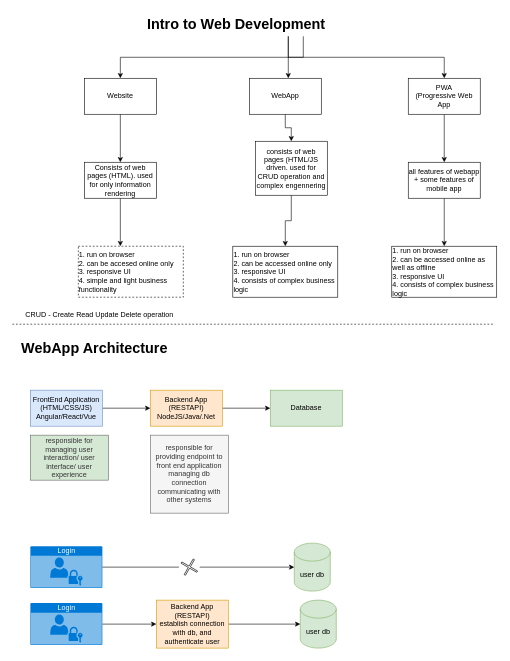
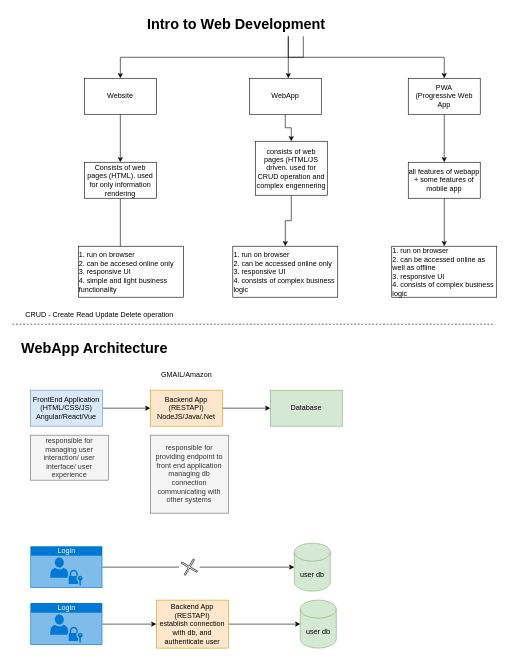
(120, 240) -> (120, 242)
(131, 272) -> (131, 272)
none -> (186, 375)
(69, 458) -> (69, 458)
